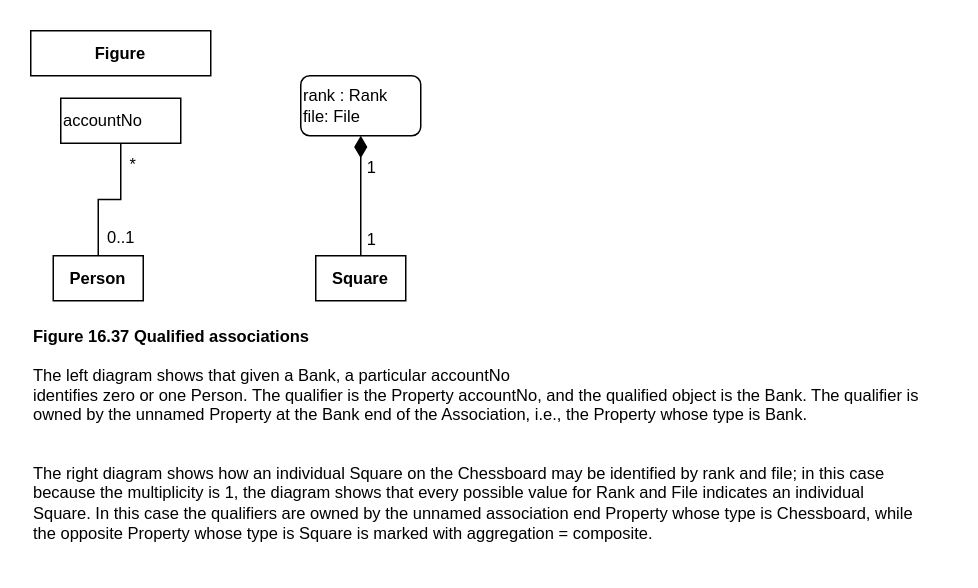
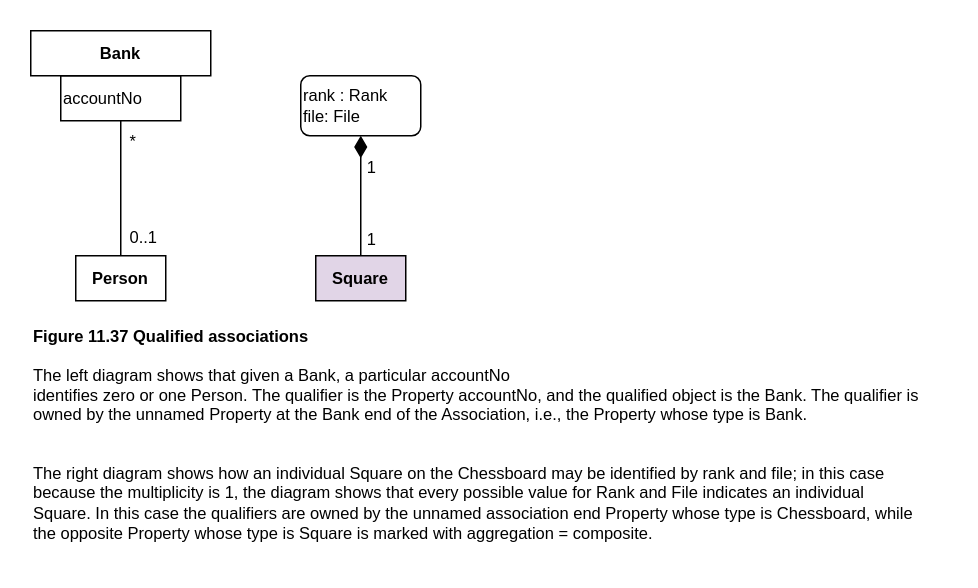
(121, 53) -> (121, 53)
(121, 121) -> (121, 98)
(98, 278) -> (121, 278)
(361, 278) -> (361, 278)
(174, 337) -> (174, 337)
